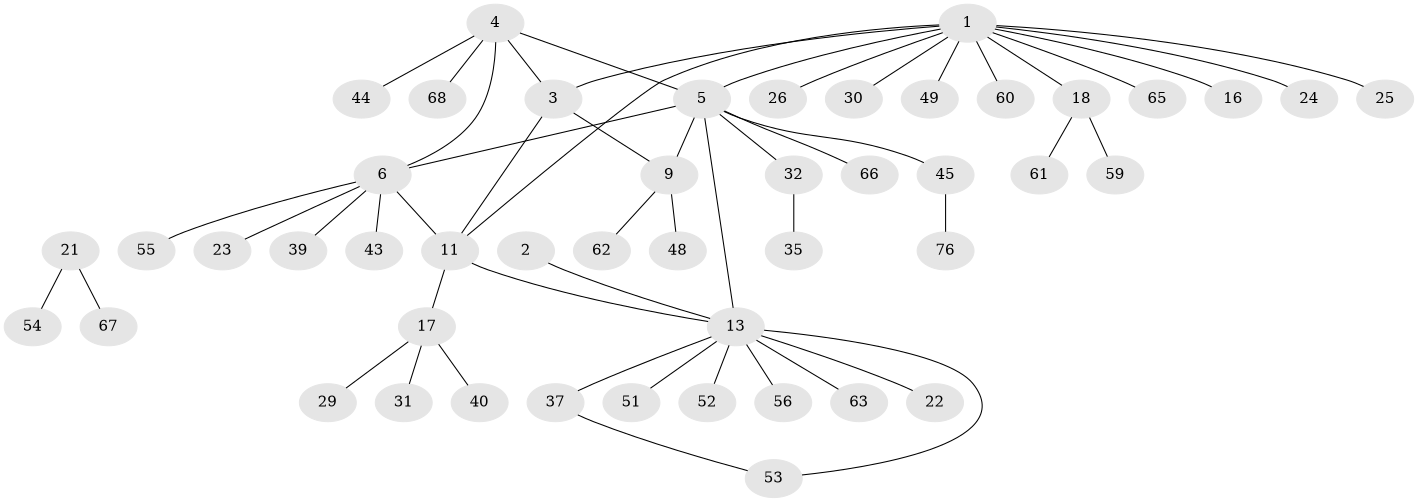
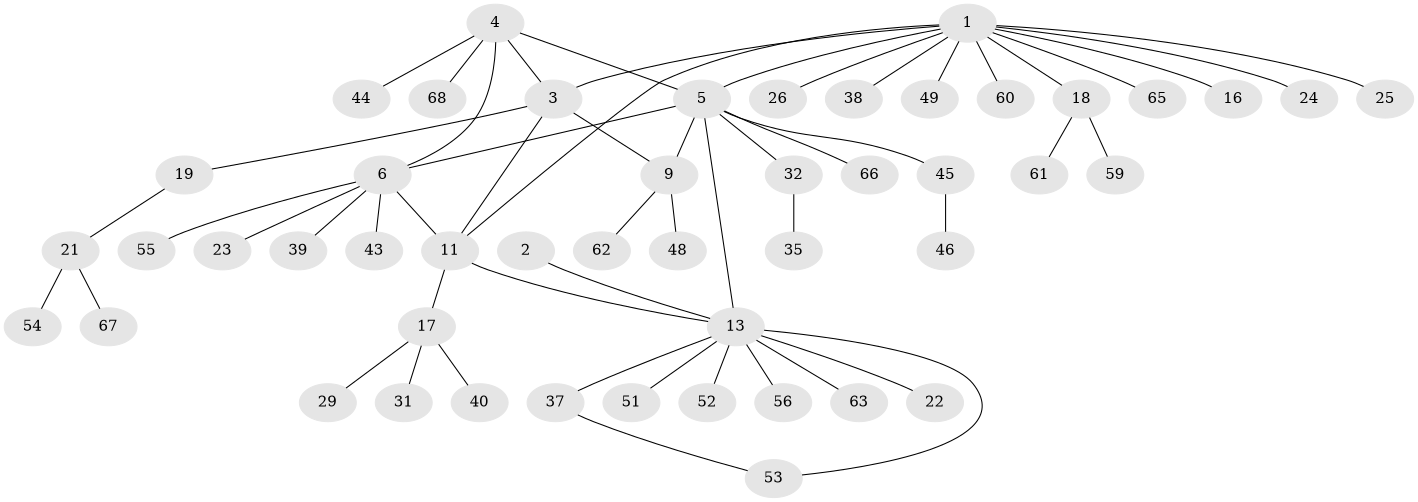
(854, 99) -> (854, 99)
none -> (184, 175)
(946, 251) -> (946, 251)
